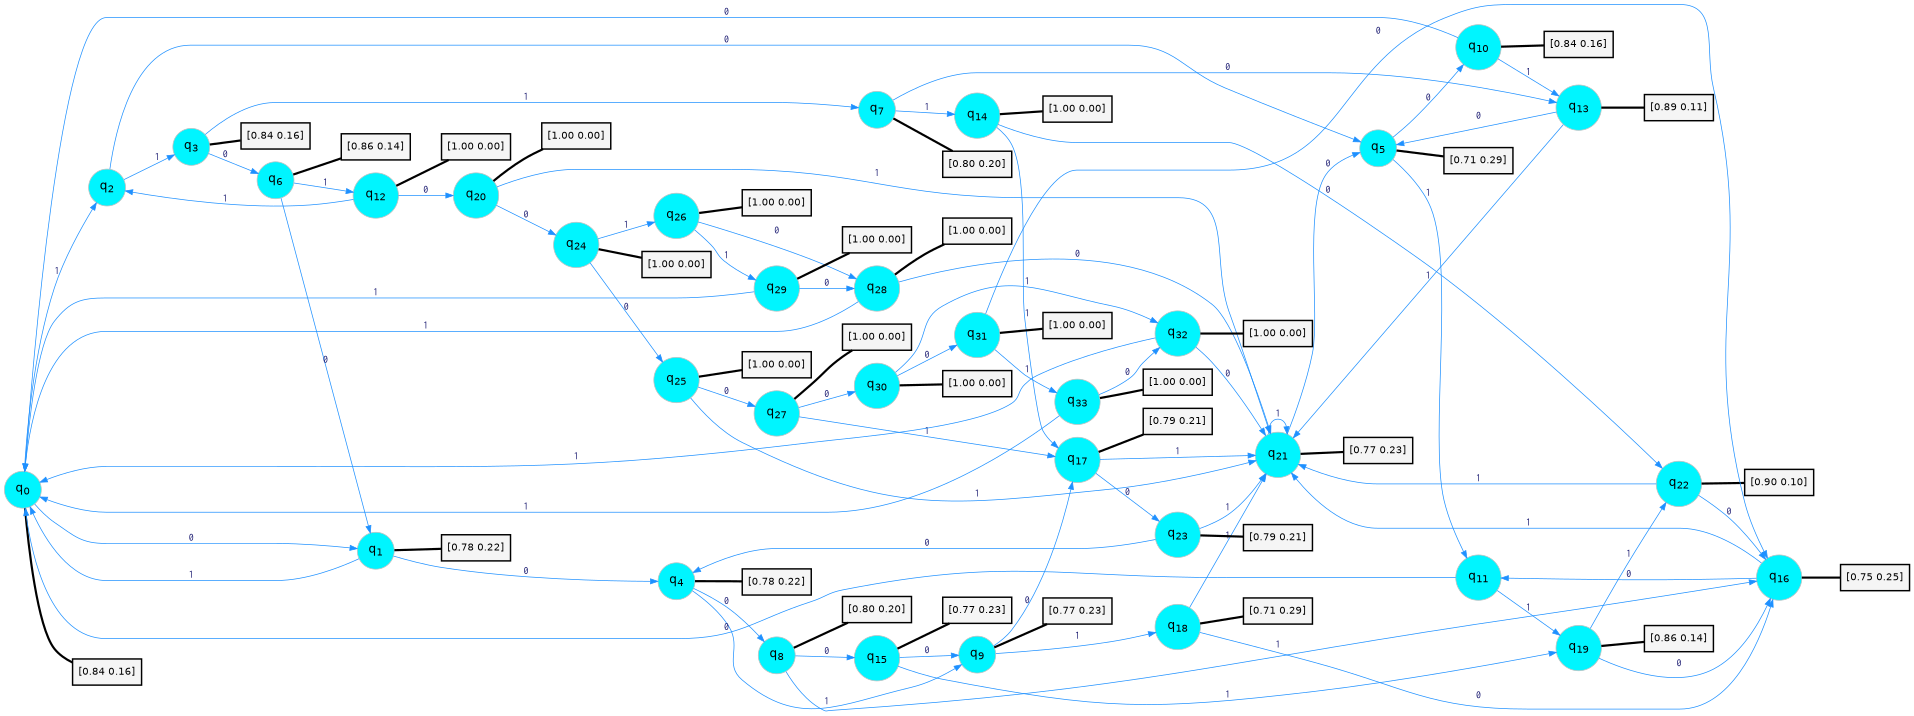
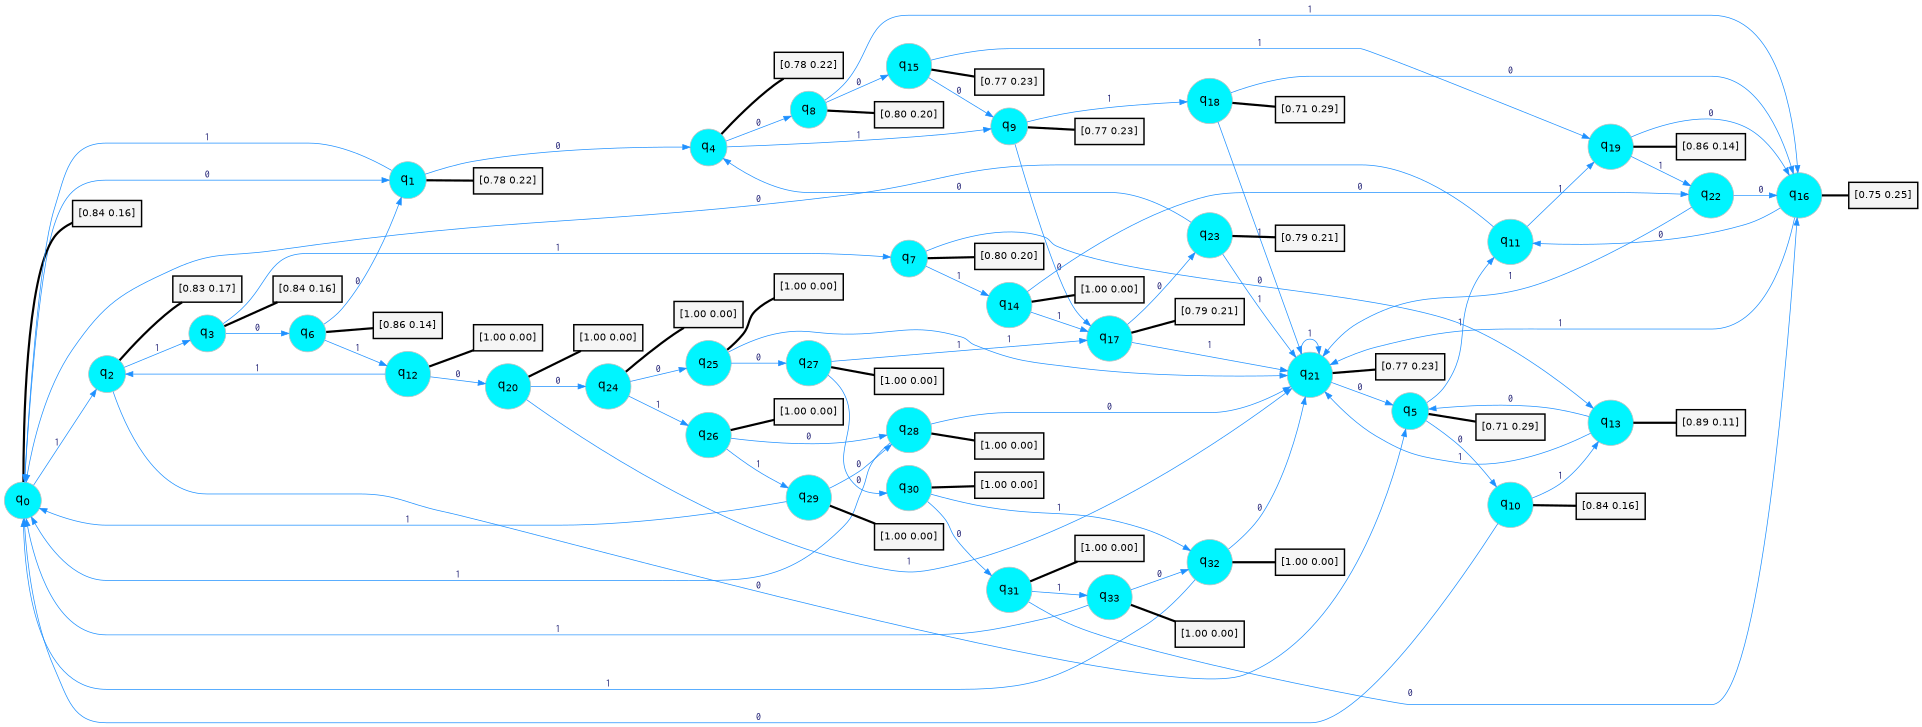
none -> (207, 289)
(1779, 482) -> none
